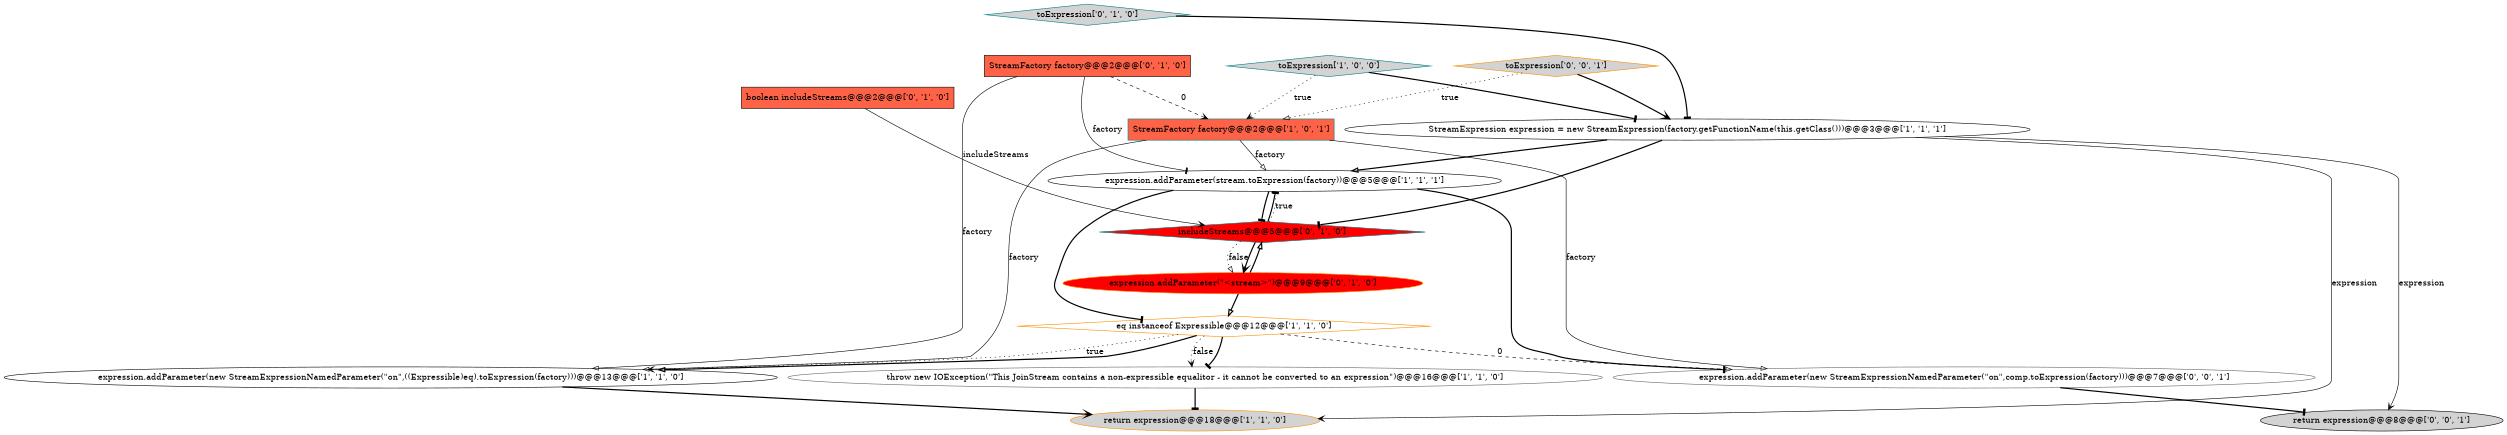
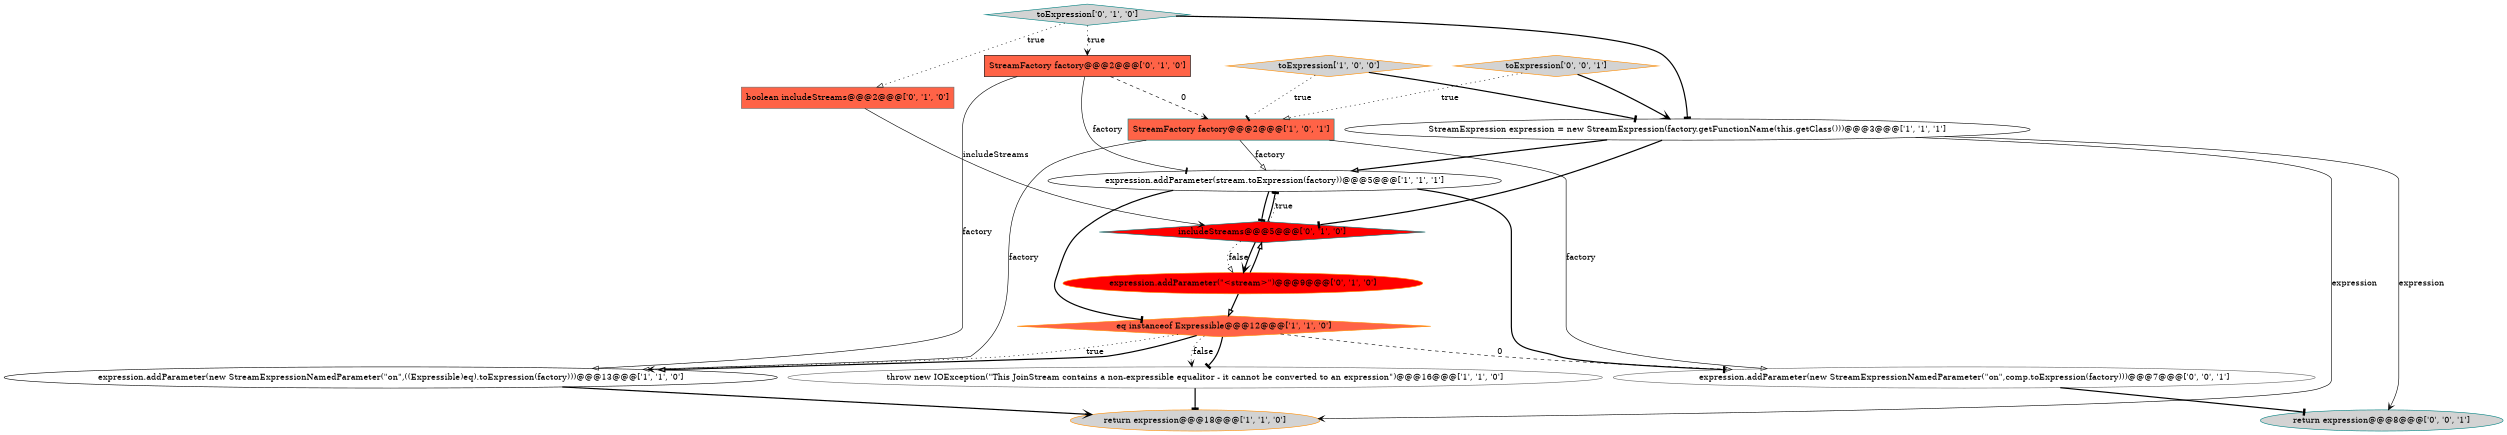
none -> (1087, 37)
none -> (974, 54)
(1329, 66) -> (1329, 66)
(1284, 95) -> (1284, 95)
(848, 98) -> (848, 98)
(1224, 326) -> (1224, 326)
(2382, 420) -> (2382, 420)
